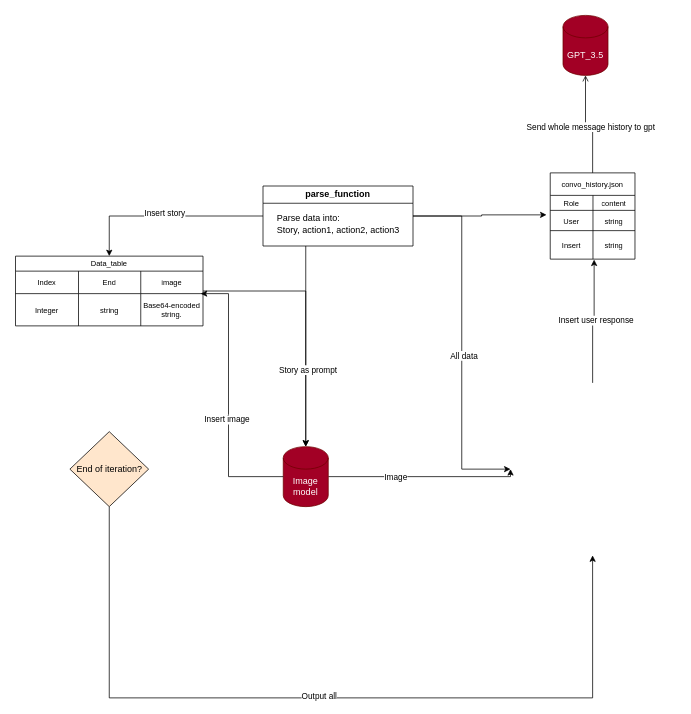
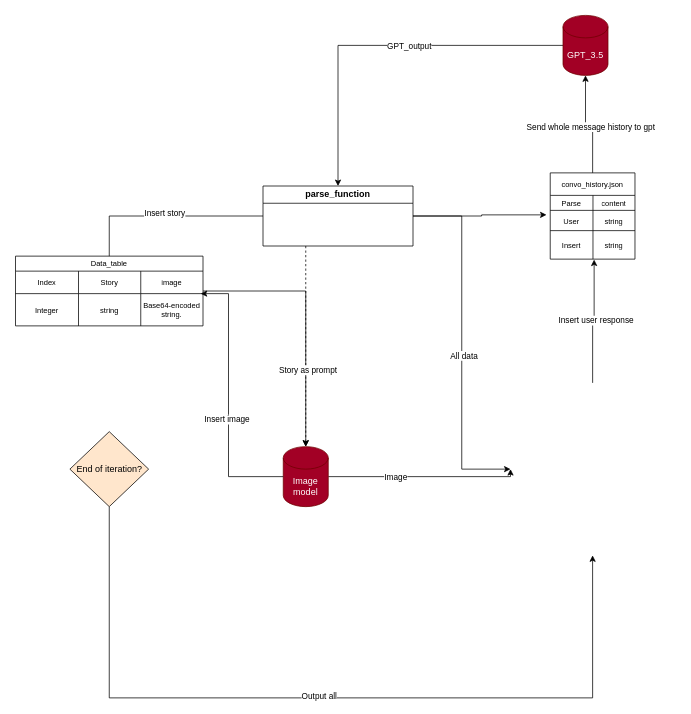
none -> (450, 45)
(585, 80) -> (585, 82)
(572, 203) -> (572, 203)
(338, 224) -> none
(109, 249) -> (109, 251)
(306, 268) -> (306, 268)
(110, 282) -> (110, 282)
